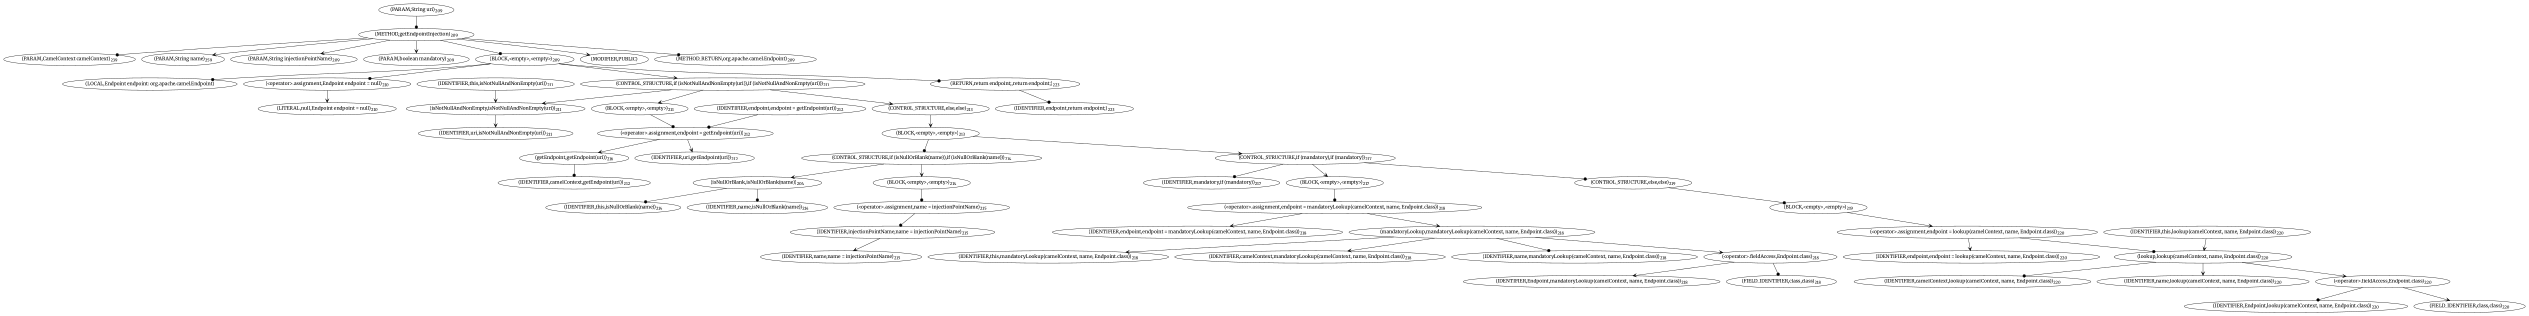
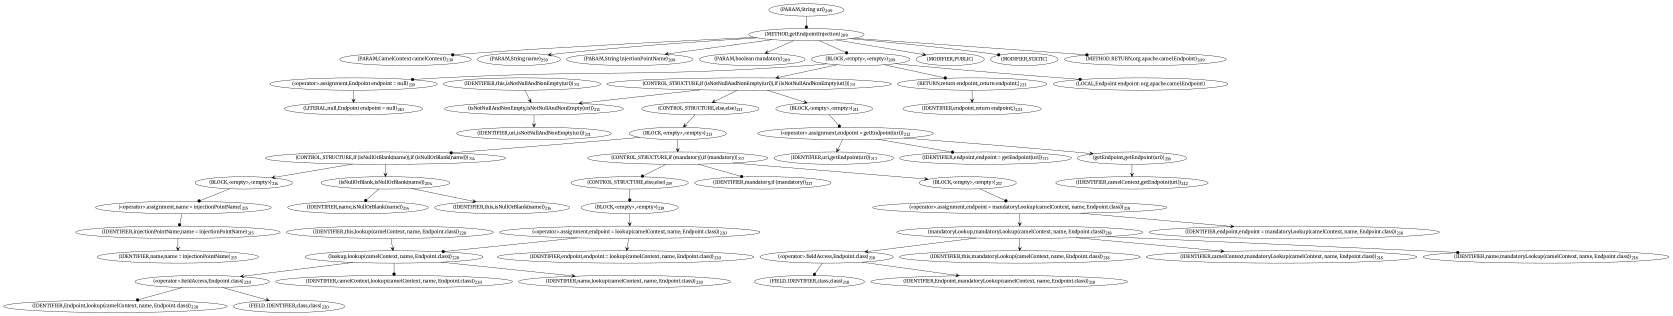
none -> (1024, 59)
(1034, 96) -> (972, 95)
(734, 121) -> (914, 146)
(574, 169) -> (1132, 169)
(687, 195) -> (442, 195)
